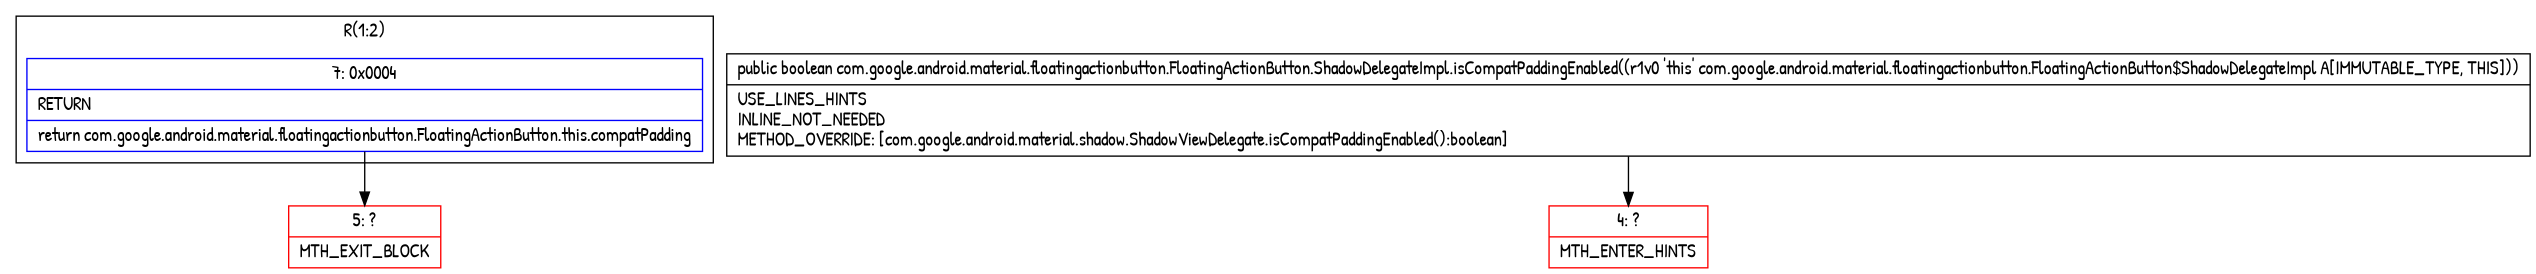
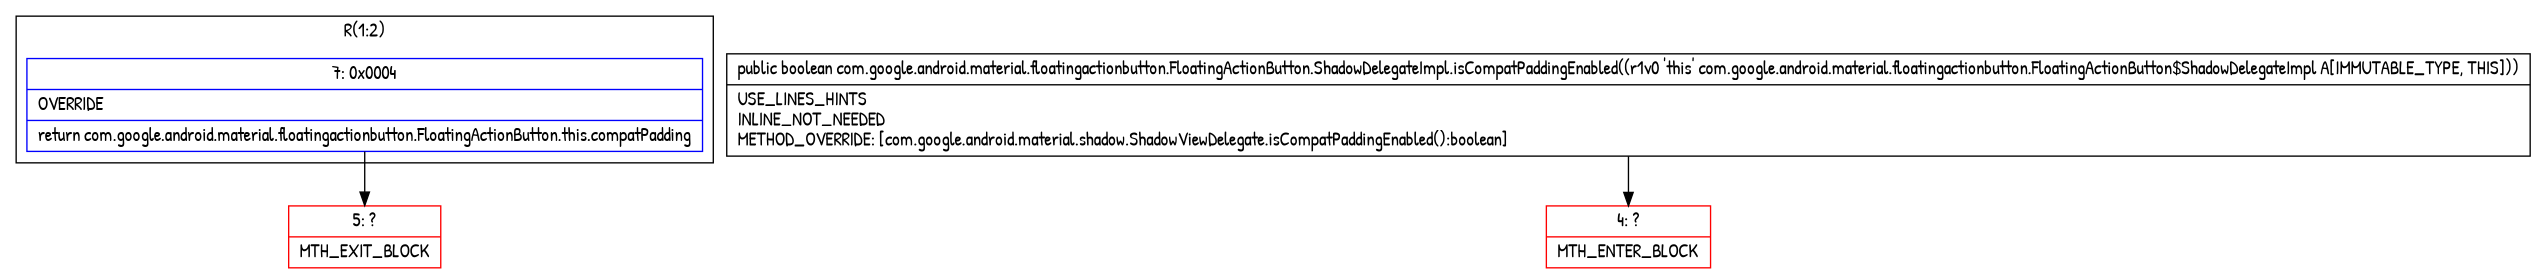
(65, 104) -> (71, 104)
(1628, 252) -> (1628, 252)
